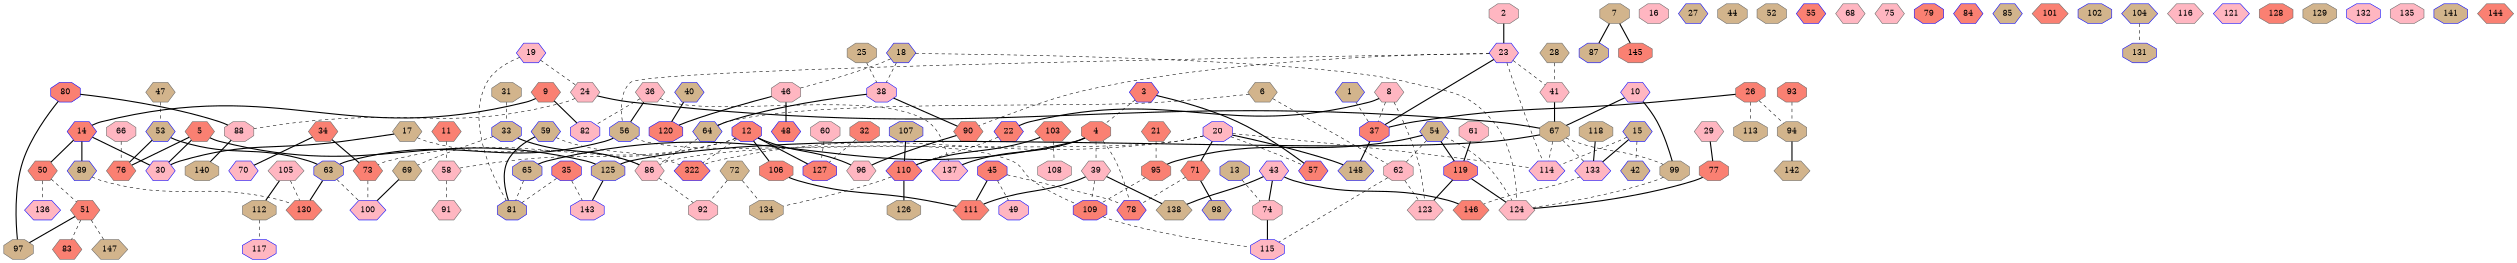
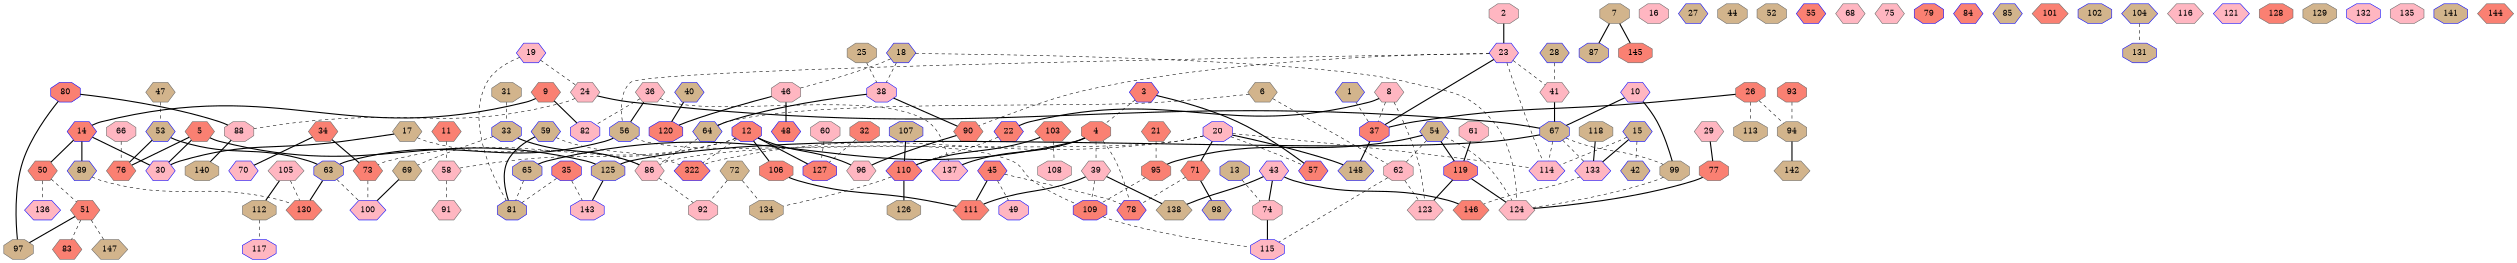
(1555, 53) -> (1555, 53)
(1555, 132) -> (1555, 132)
(992, 171) -> (992, 171)
